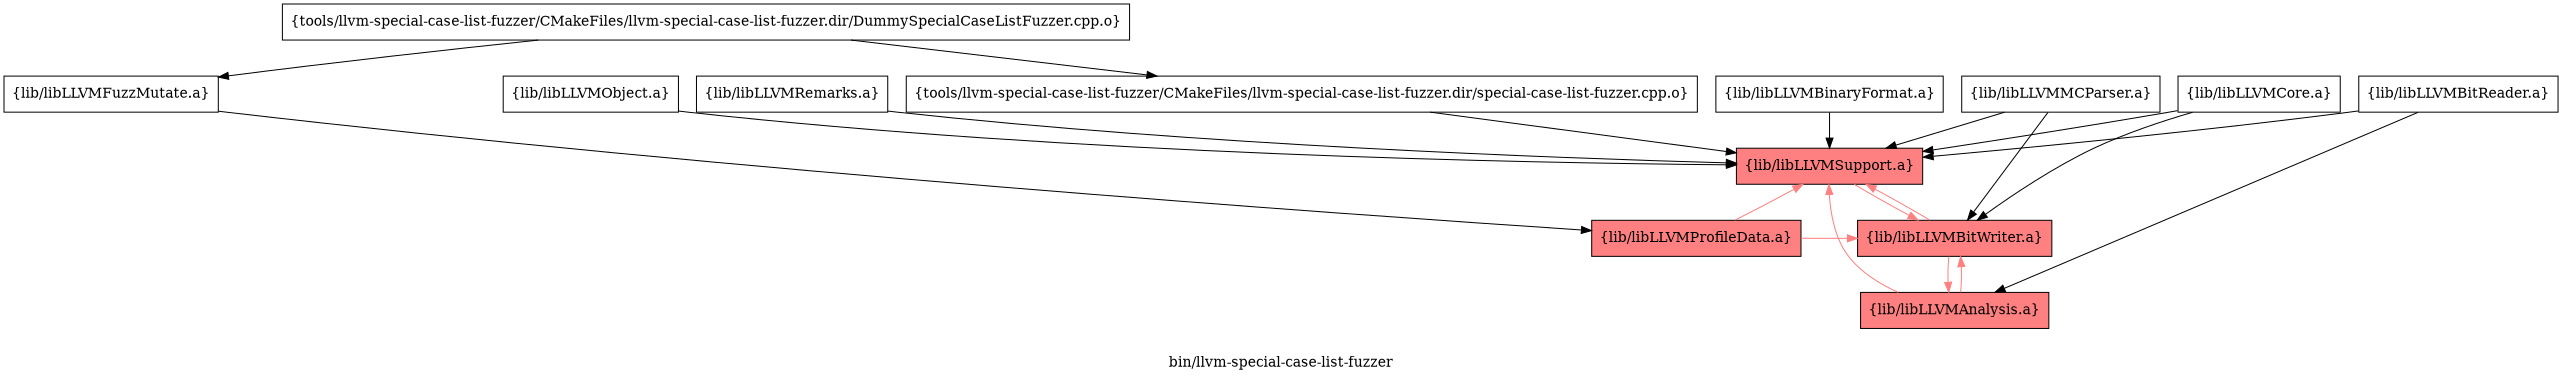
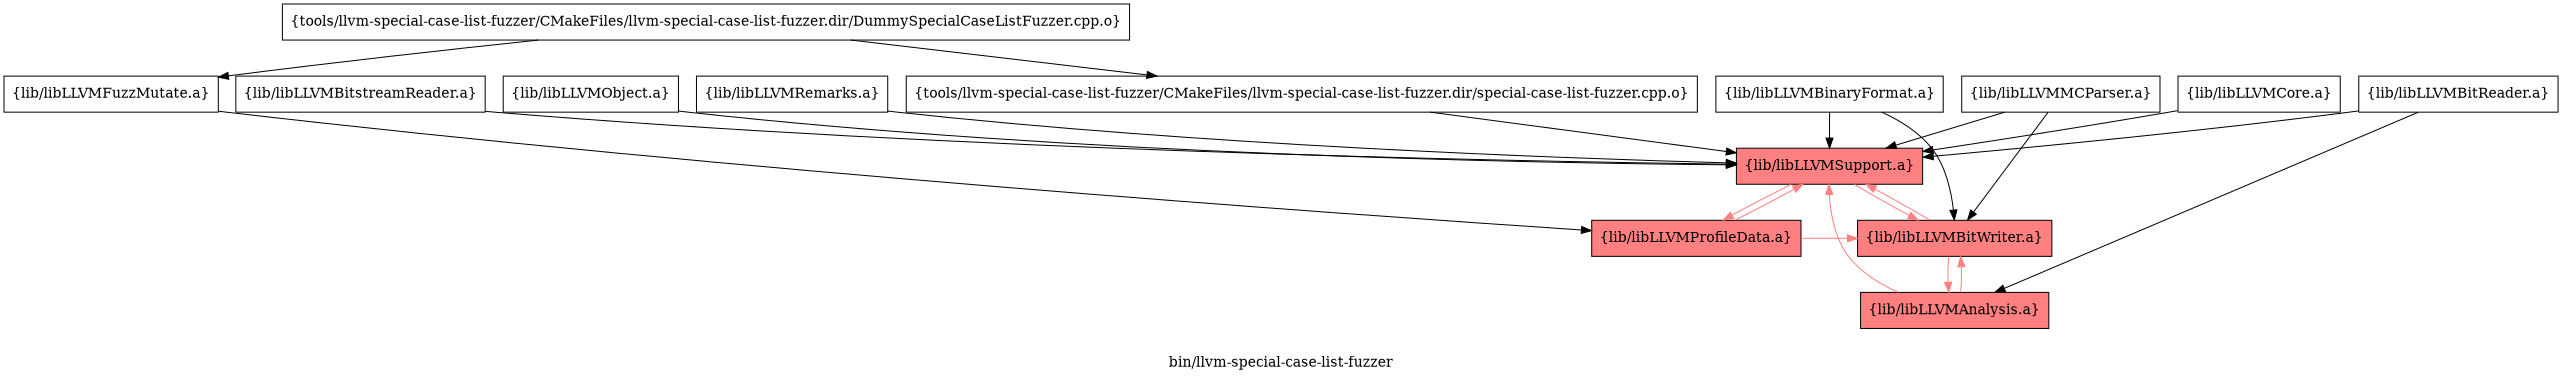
none -> (360, 94)
(2084, 153) -> (1929, 145)
none -> (1762, 199)
